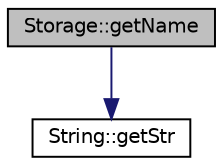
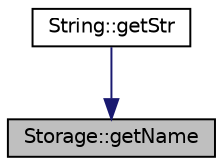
(111, 73) -> (111, 73)
